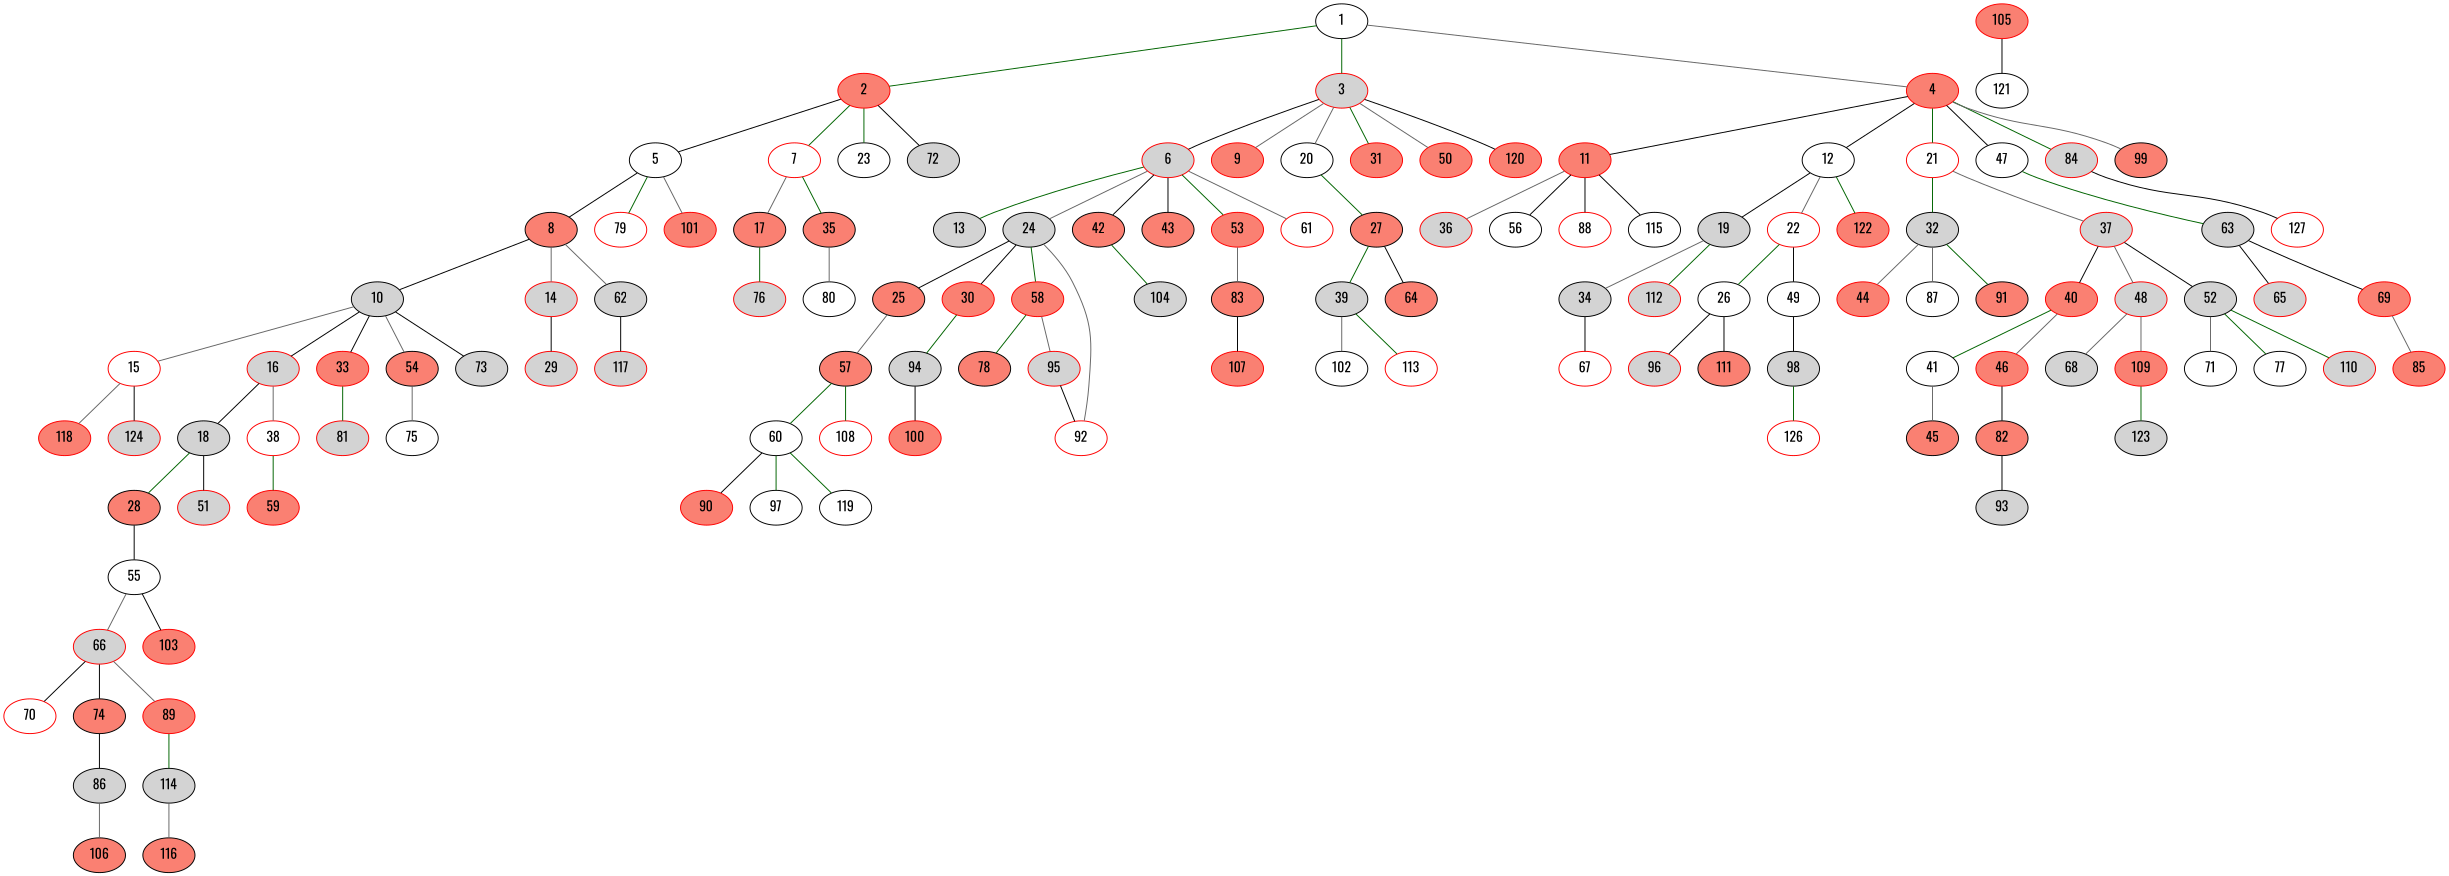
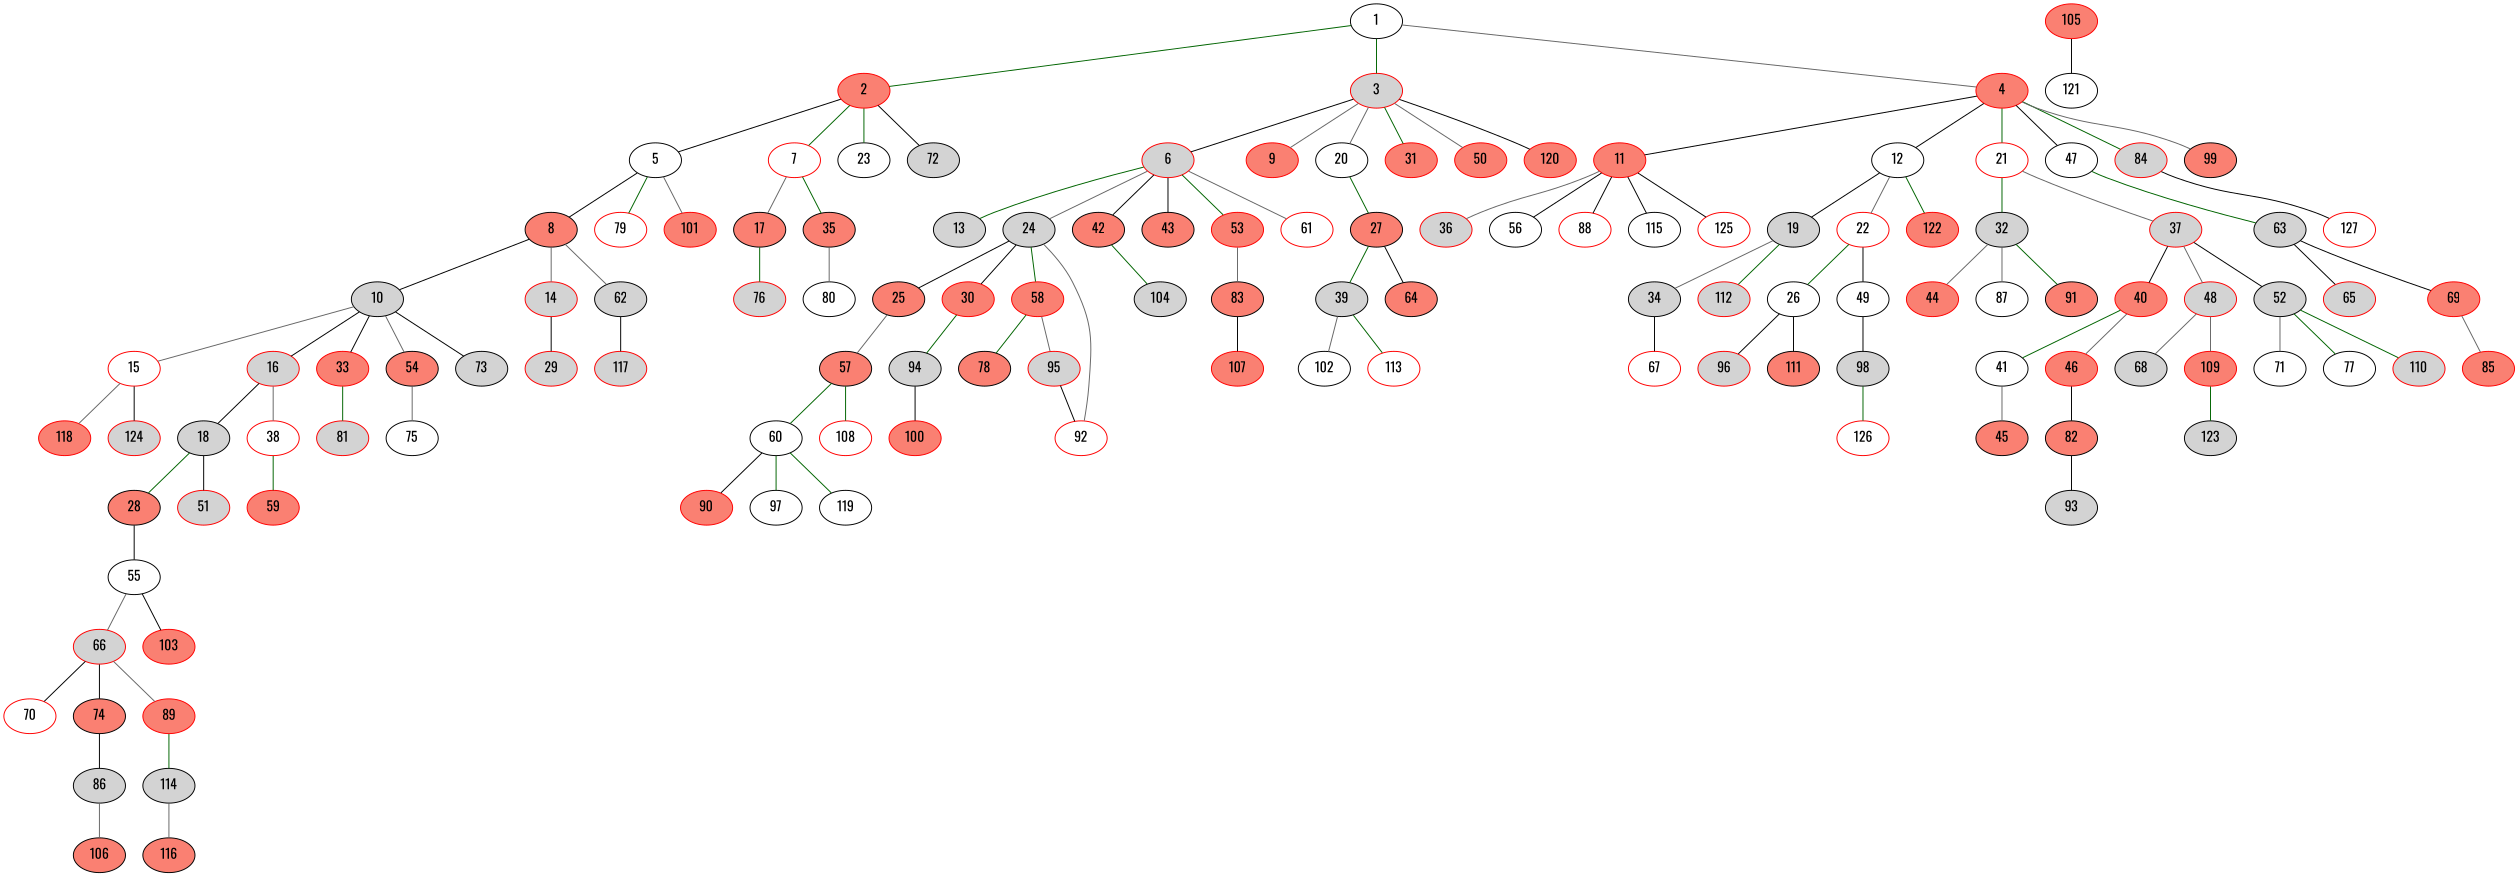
none -> (1724, 230)
